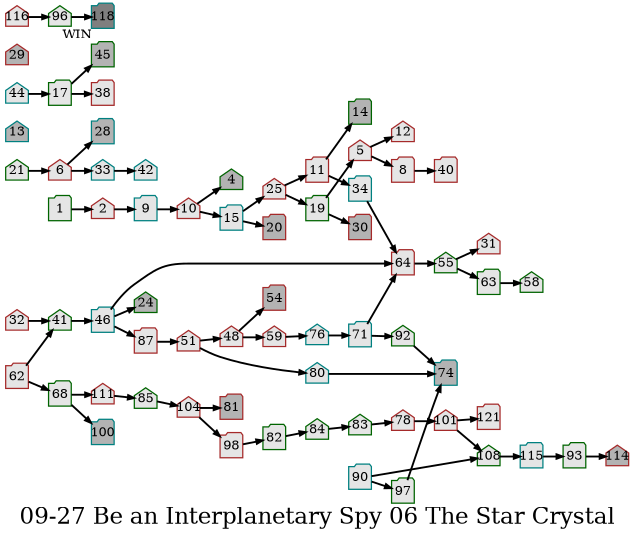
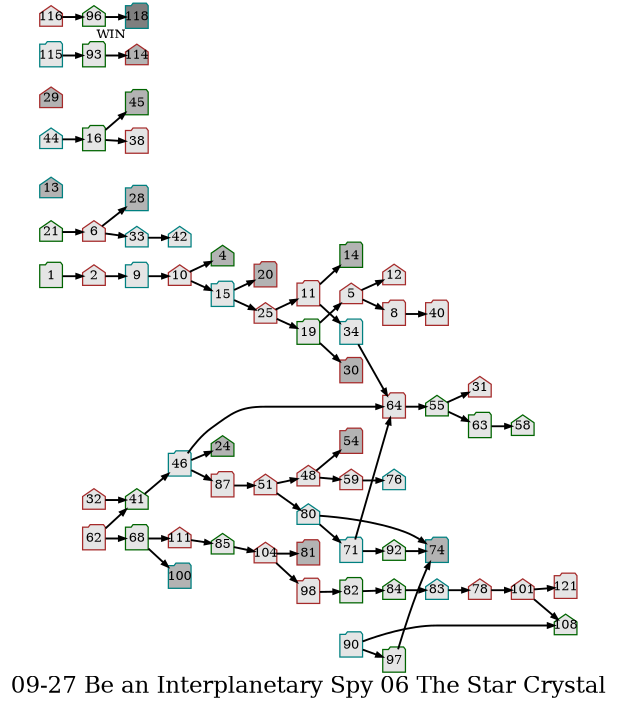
(60, 94) -> (94, 139)
(335, 335) -> (327, 531)
(360, 426) -> (437, 590)
(507, 457) -> none
